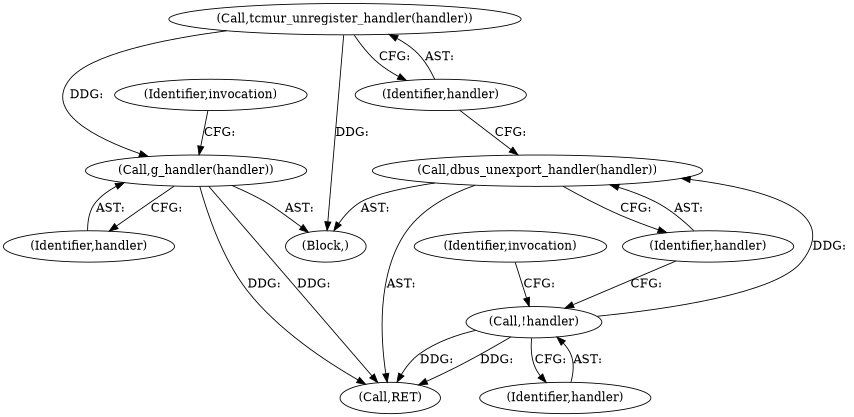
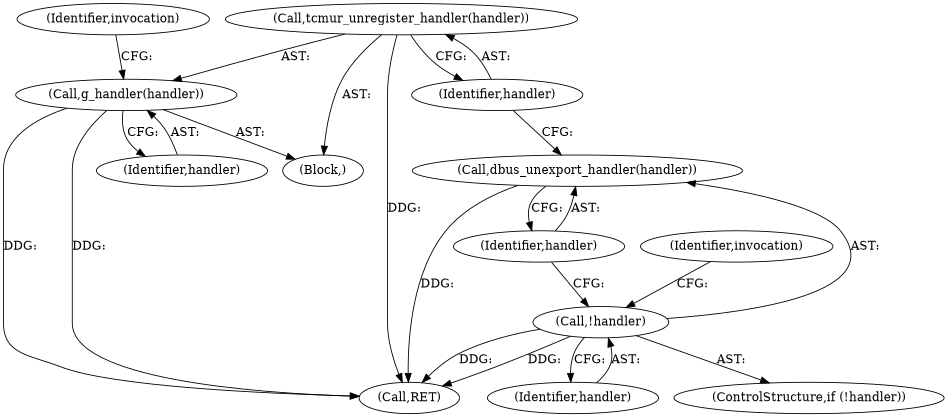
(89, 95) -> (298, 57)
(354, 133) -> (359, 95)
(382, 194) -> none
none -> (388, 205)
(831, 246) -> (867, 246)
(403, 284) -> (439, 284)
none -> (809, 398)
